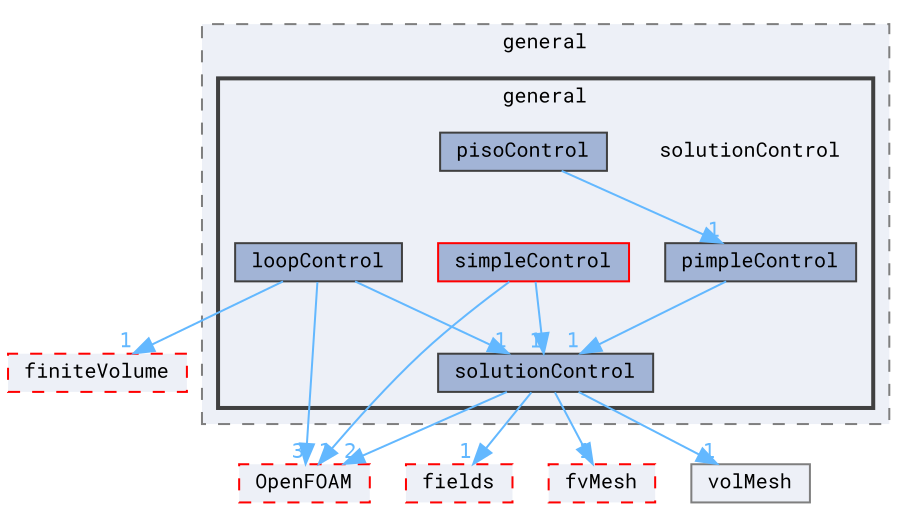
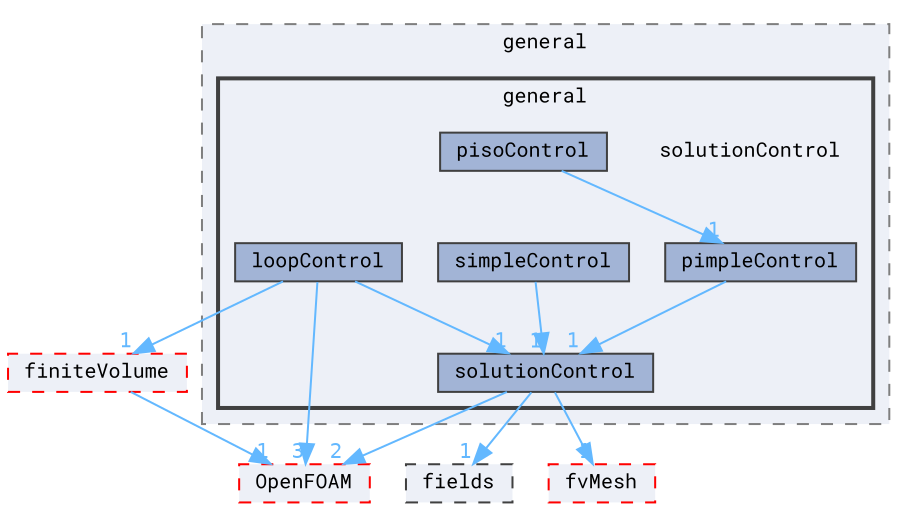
(534, 262) -> (534, 262)
(415, 359) -> (189, 422)
(459, 483) -> (459, 483)
(751, 483) -> none
